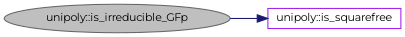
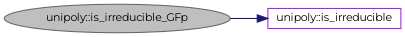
(334, 18) -> (334, 18)
